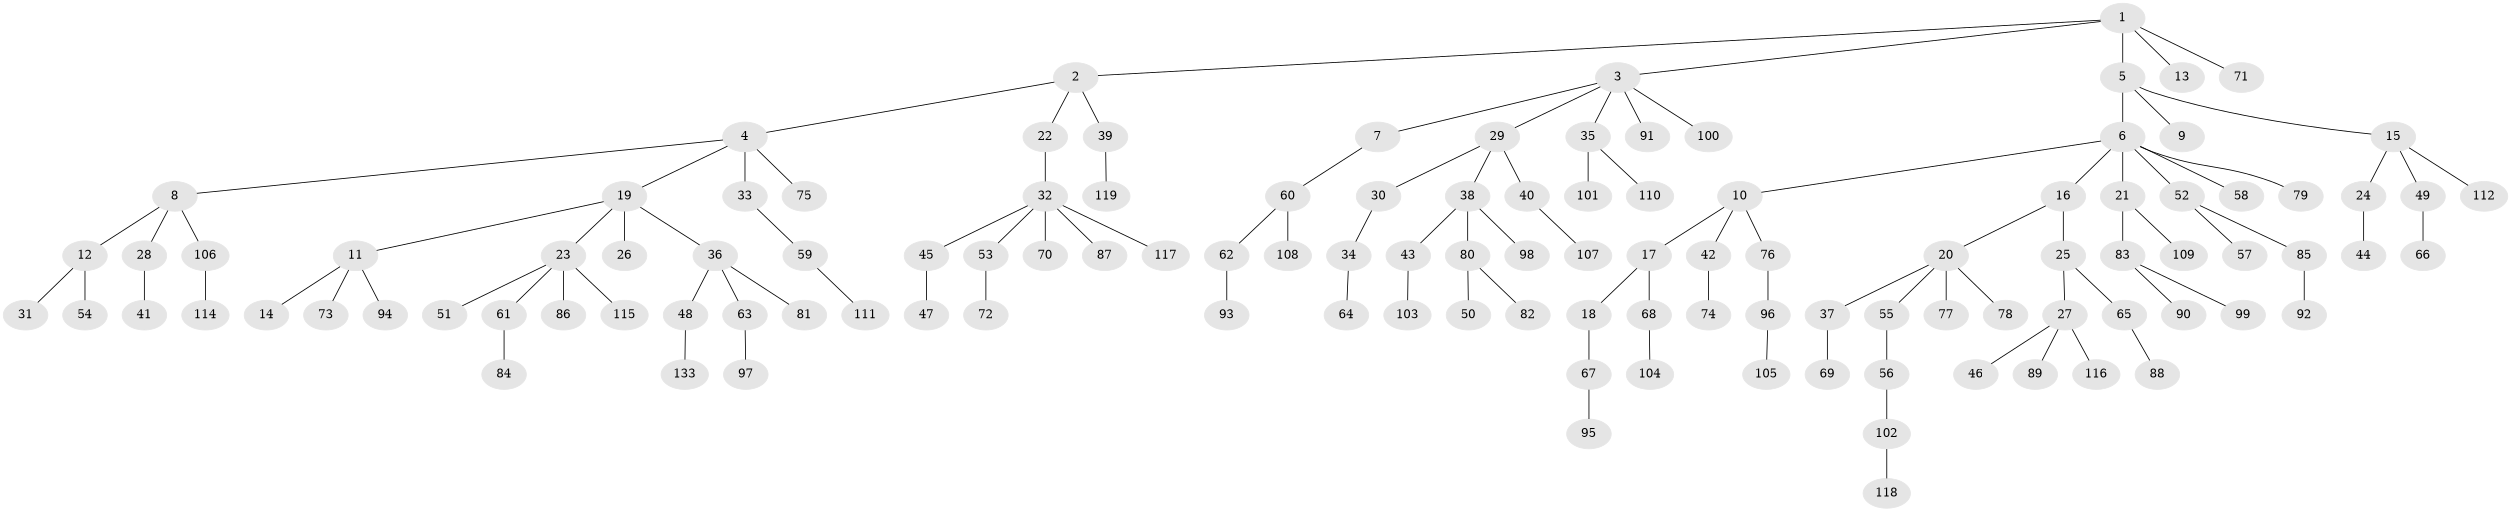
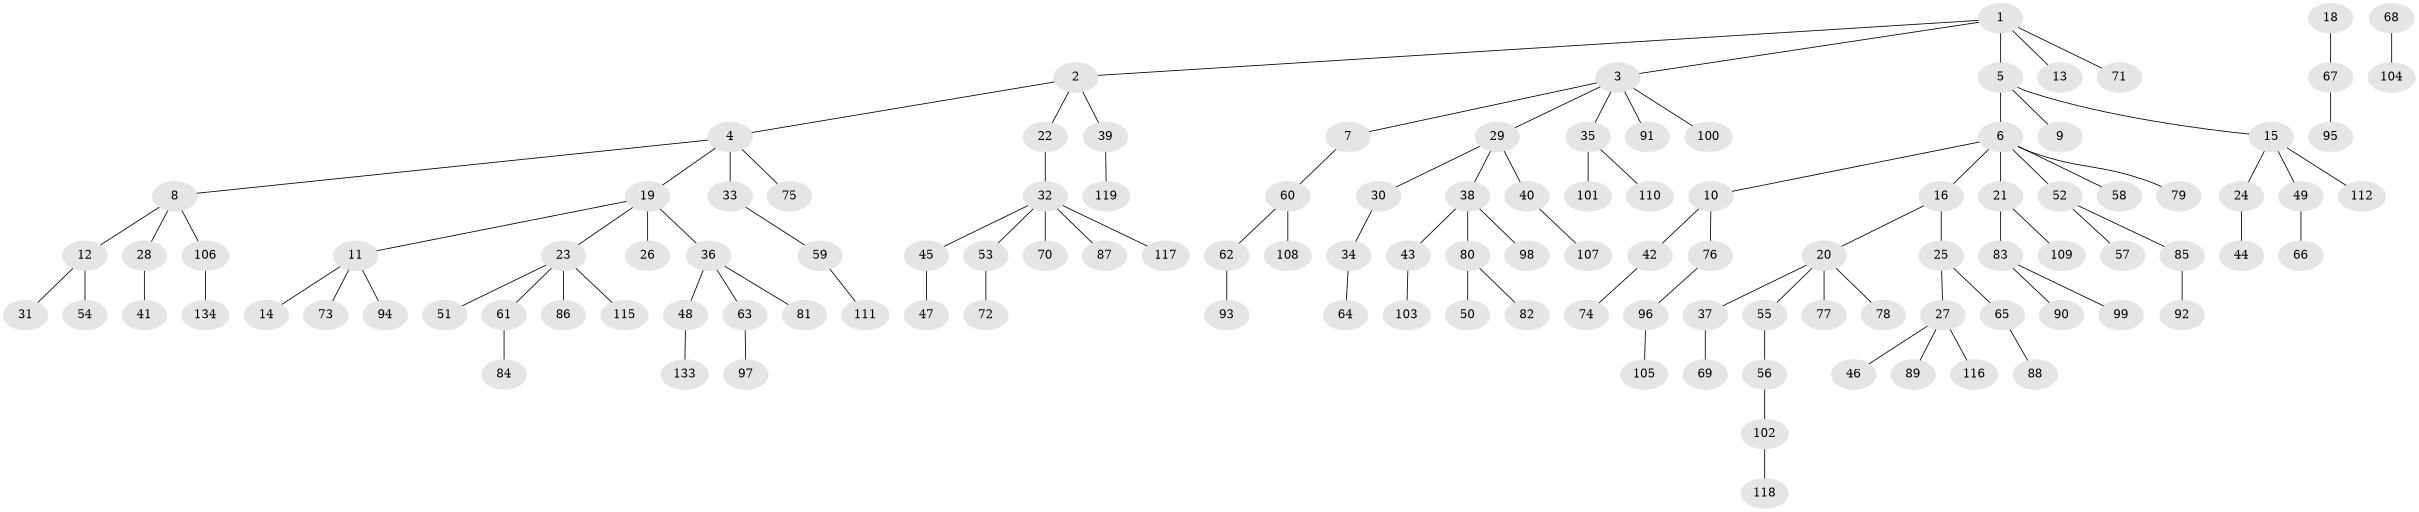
(1649, 256) -> none
(205, 315) -> (205, 315)
